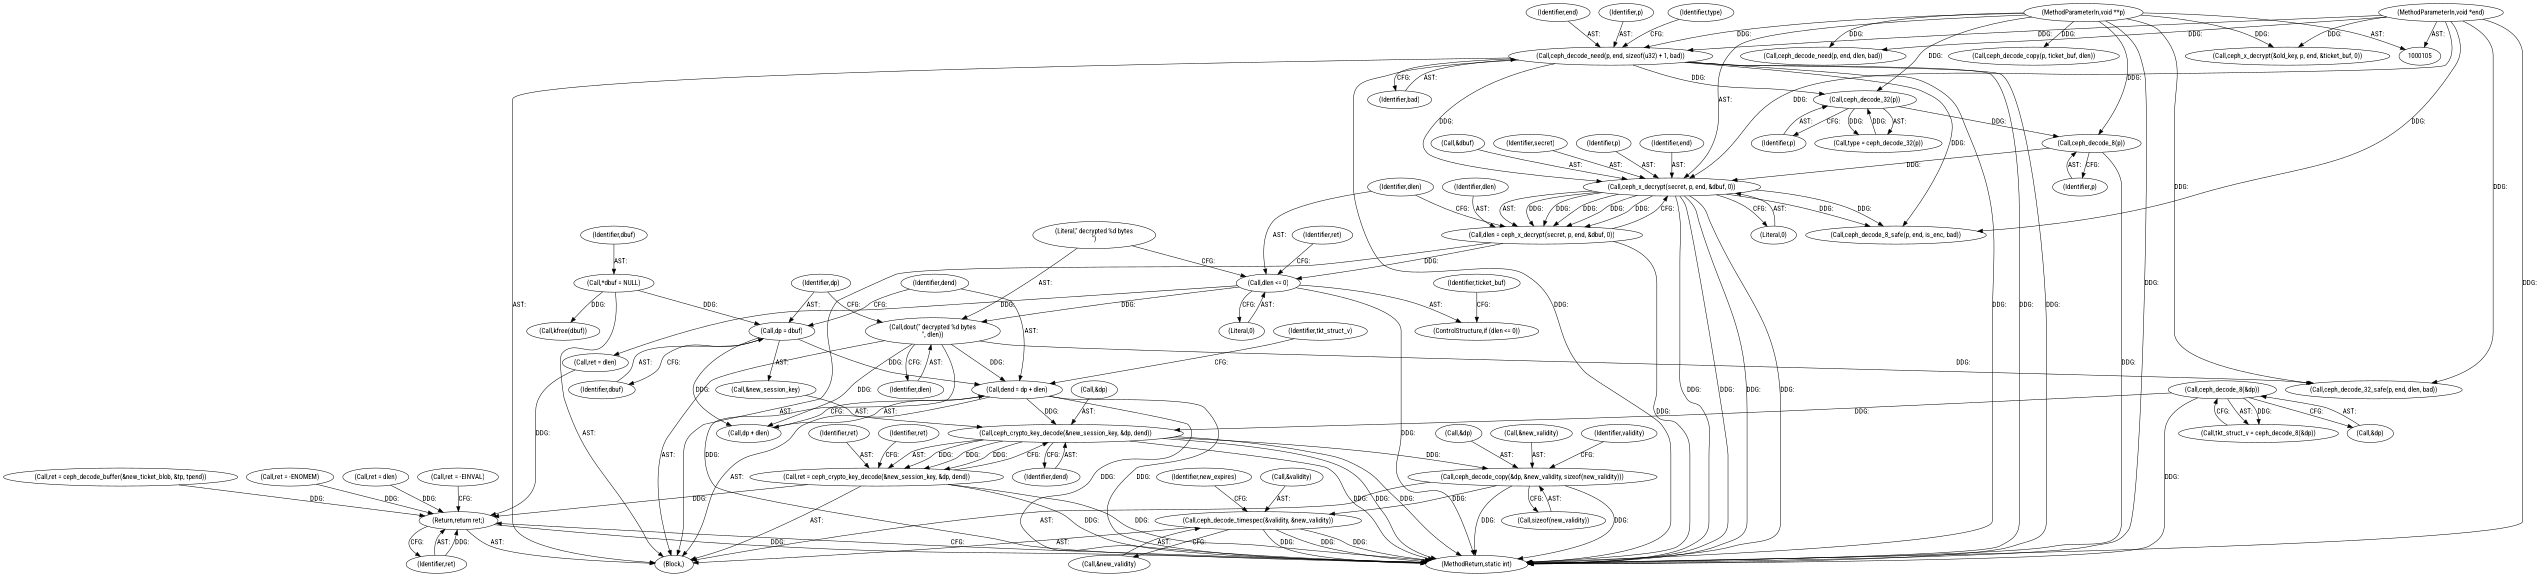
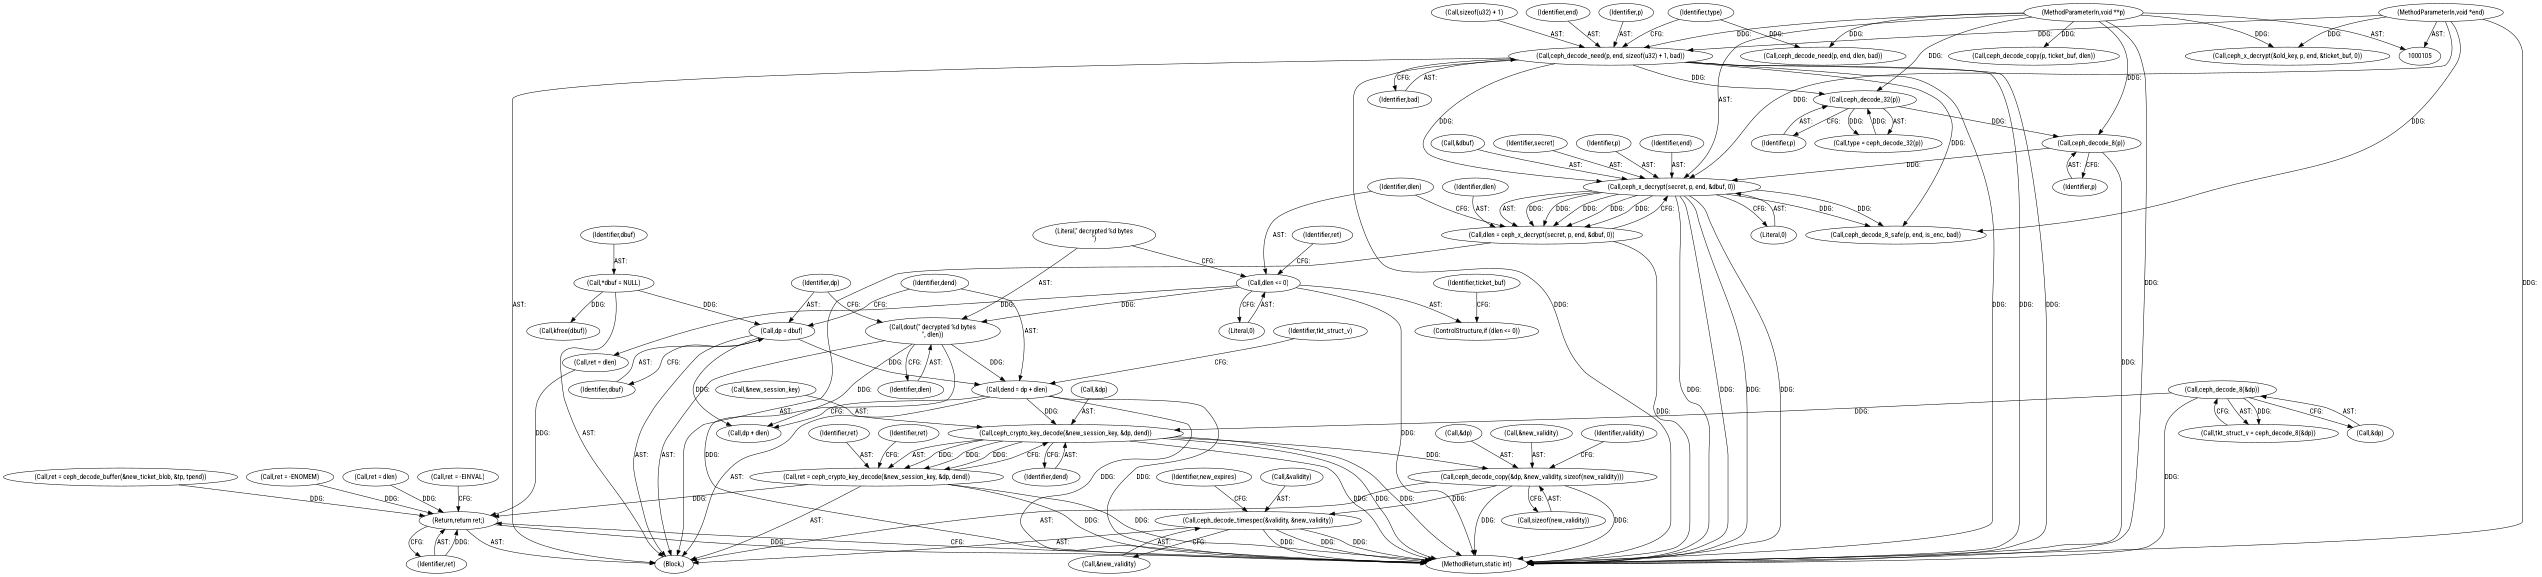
none -> (1474, 13)
(2137, 34) -> (1758, 33)
(1402, 262) -> none
(775, 358) -> (647, 420)
(2374, 390) -> none
(876, 413) -> none
